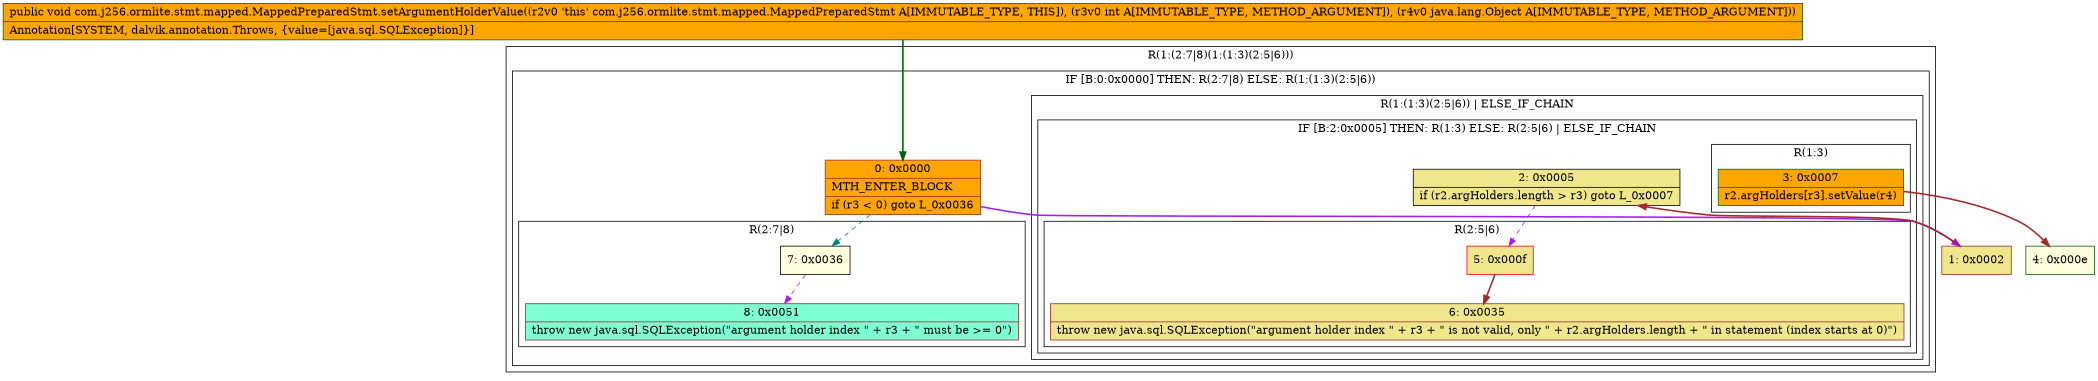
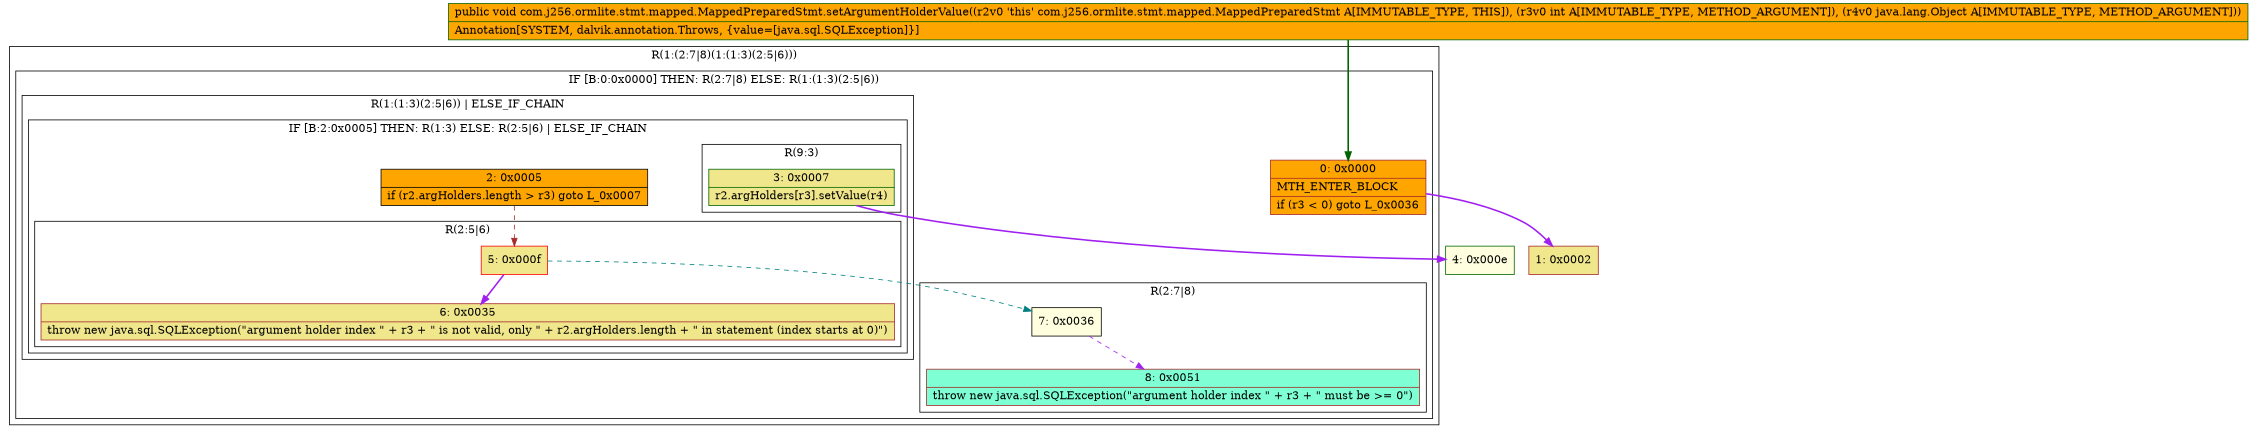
(1811, 153) -> (802, 153)
(1547, 187) -> (514, 187)
(1811, 187) -> (802, 187)
(1978, 206) -> (1146, 245)
(1806, 216) -> none
(1521, 227) -> (514, 227)
(854, 228) -> (787, 270)
(1491, 285) -> (495, 286)
